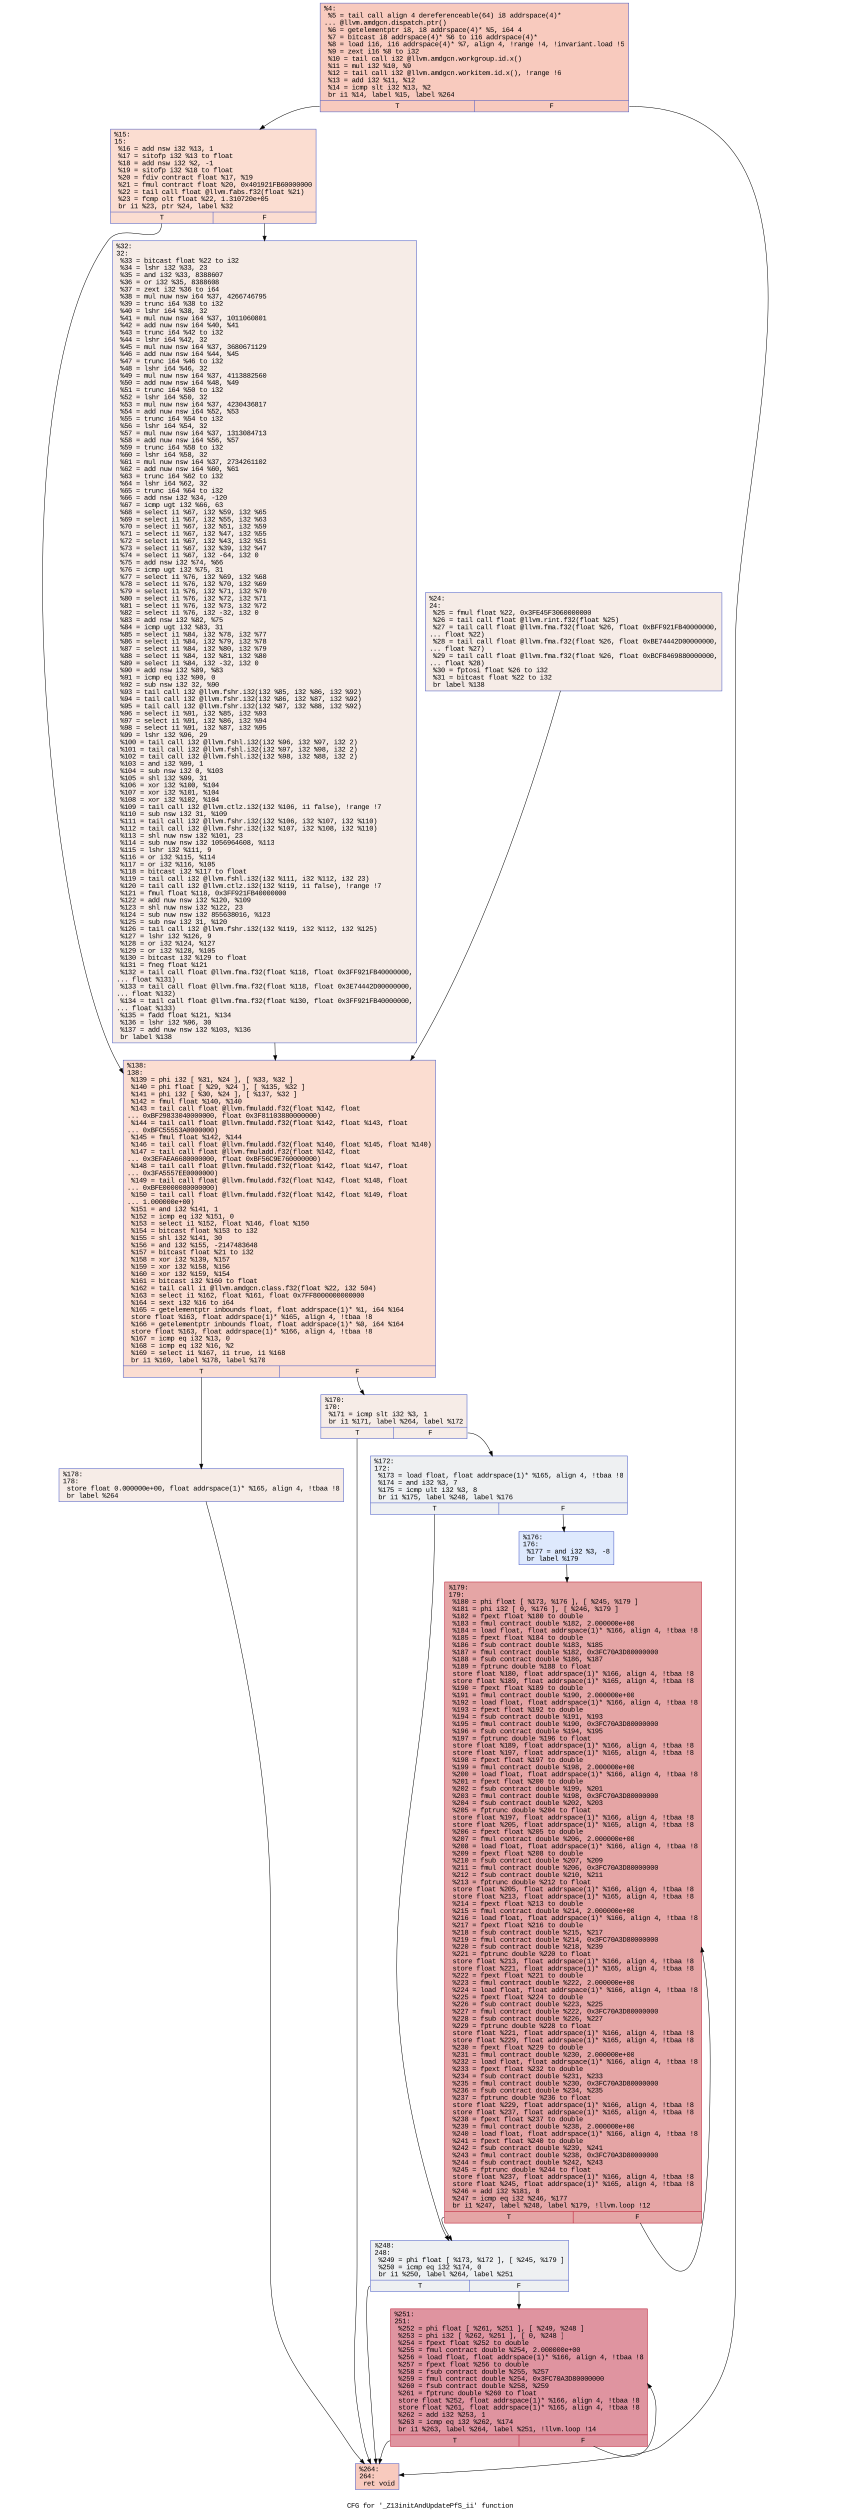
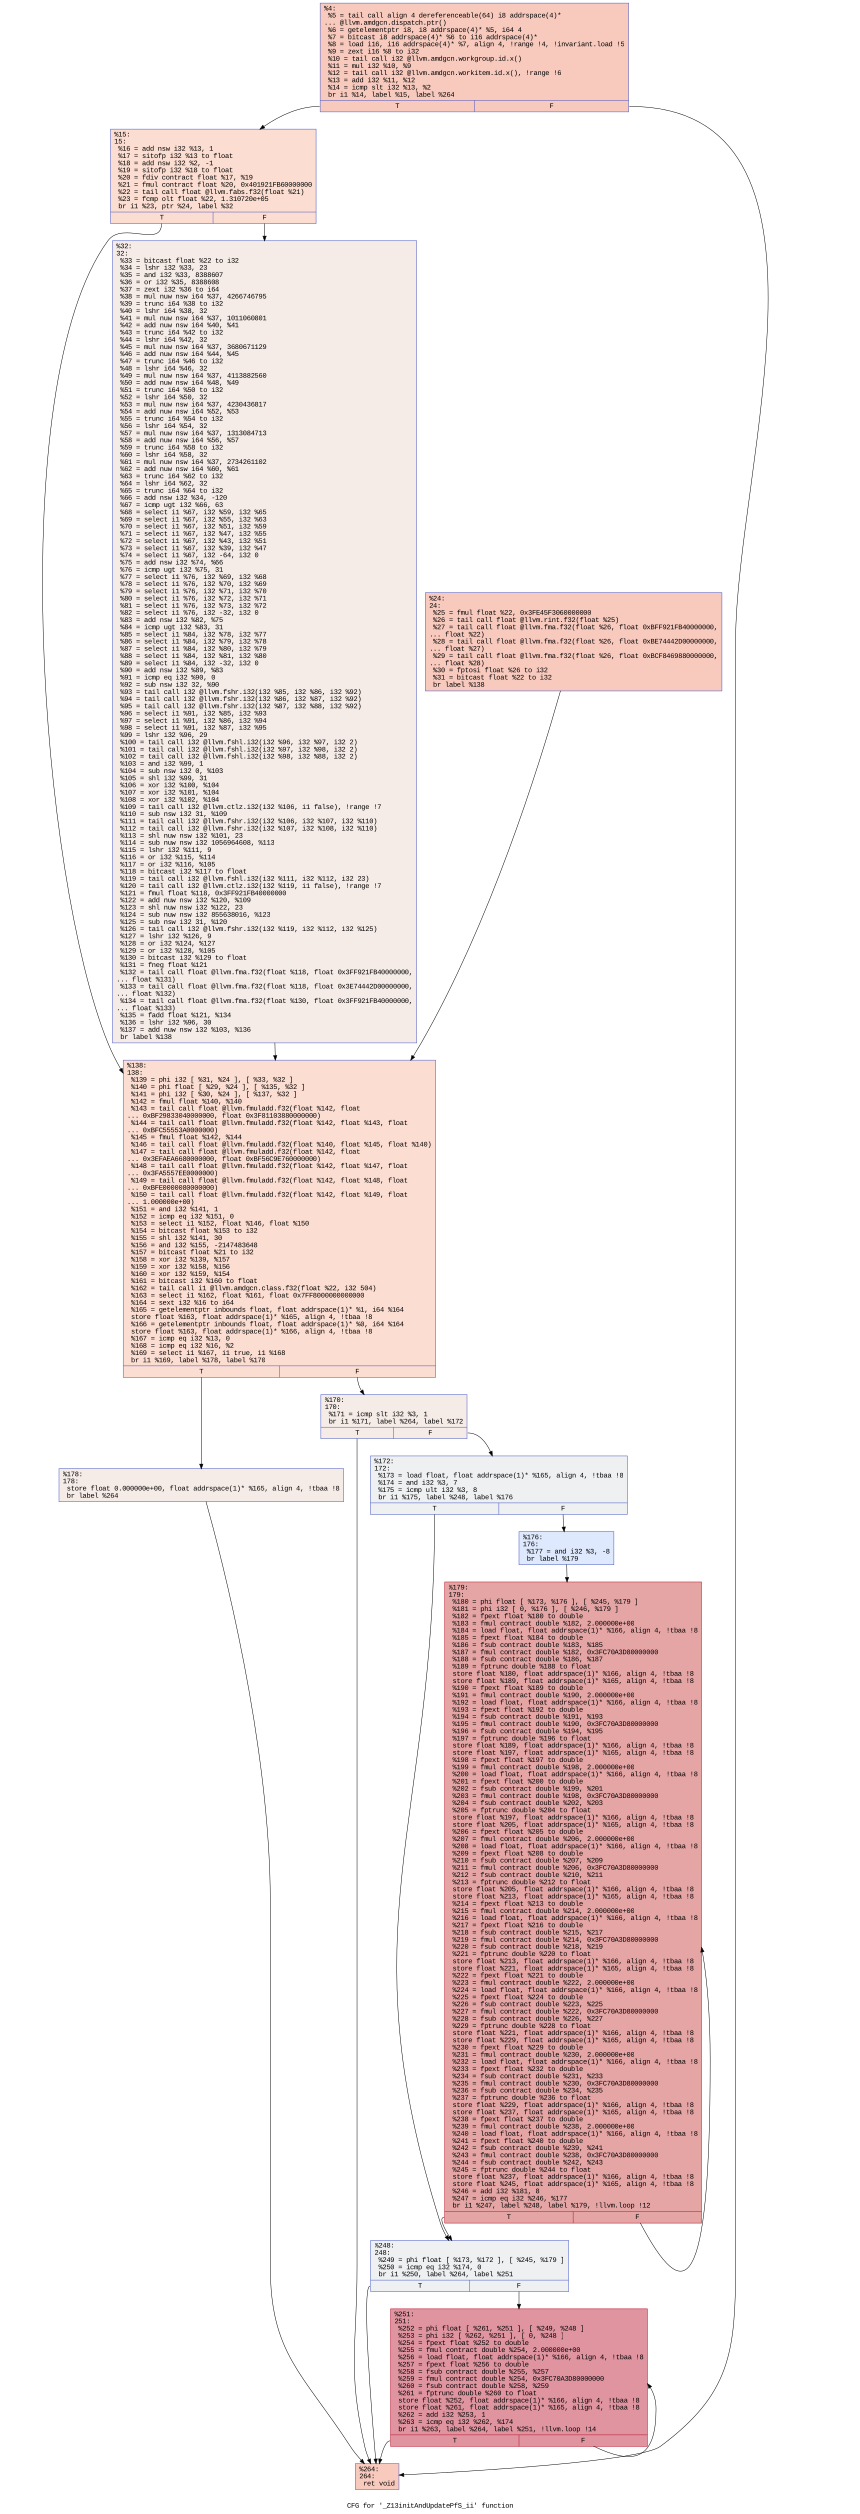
(574, 642) -> (574, 642)
(526, 1947) -> (526, 1947)
